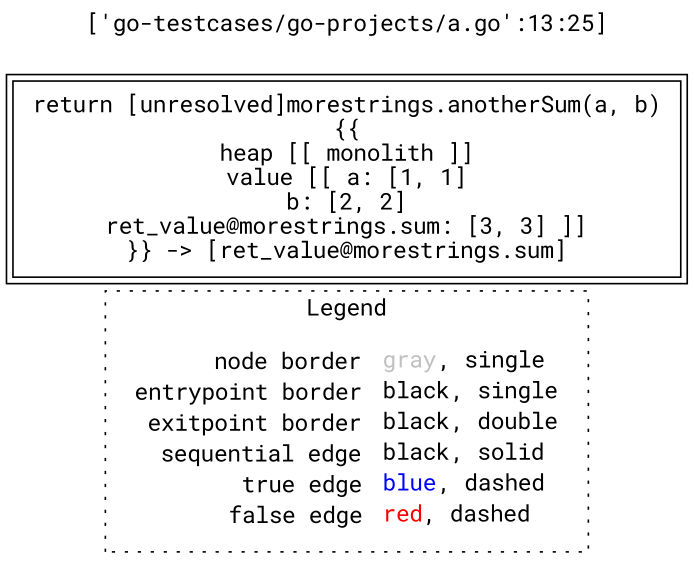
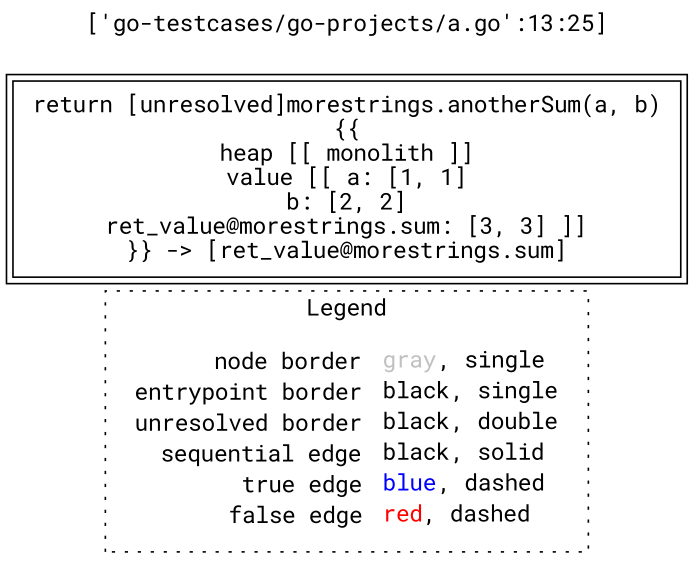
(262, 424) -> (255, 424)
